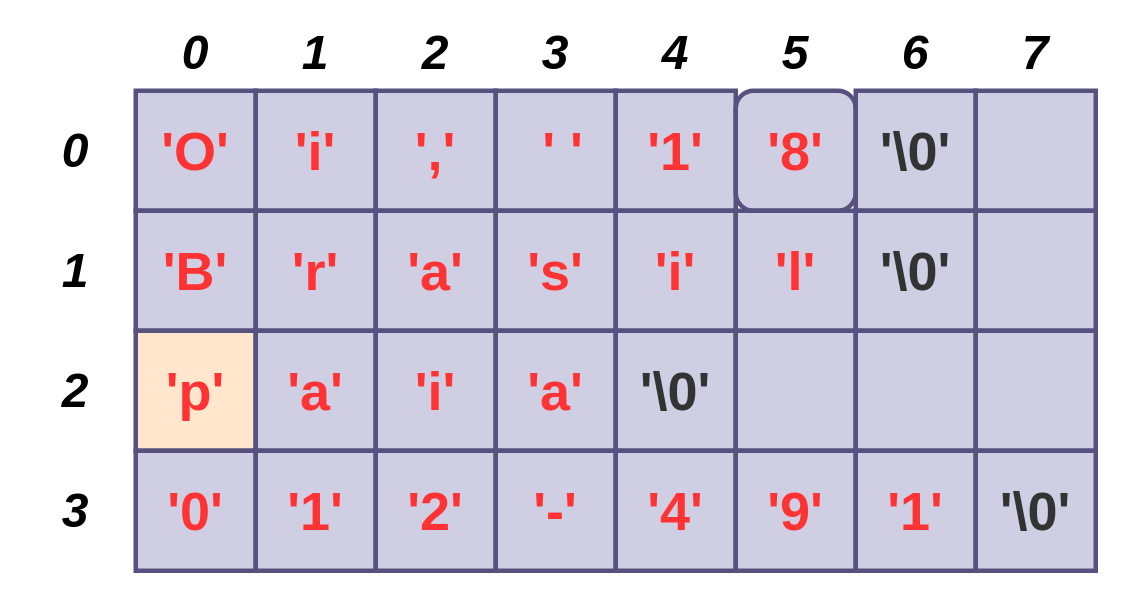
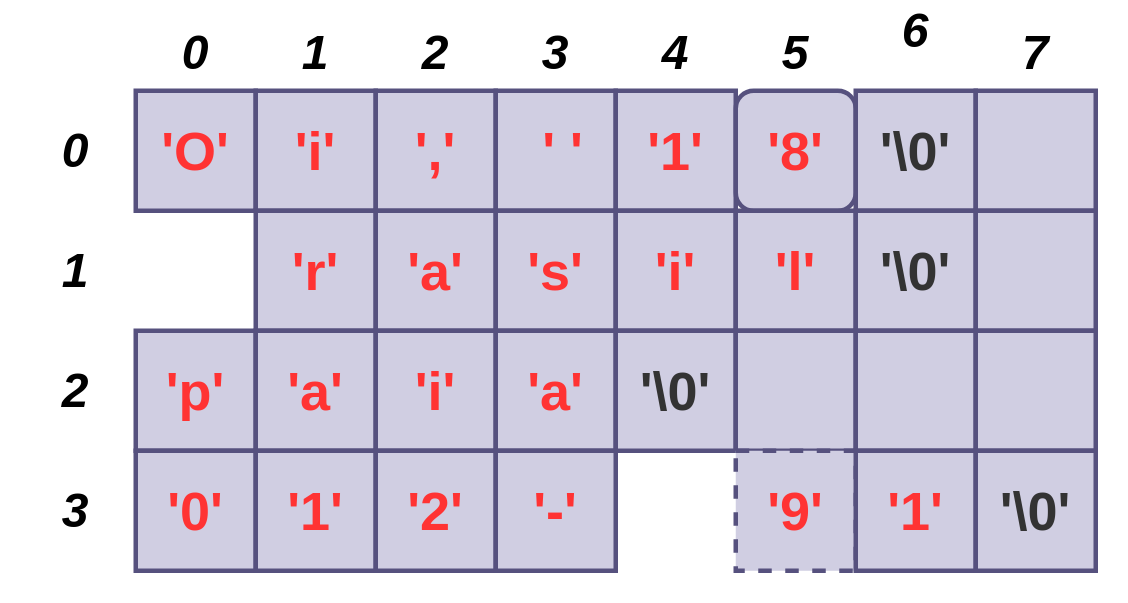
(916, 53) -> (916, 31)
(196, 271) -> none
(196, 391) -> (196, 391)
(676, 511) -> none
(796, 511) -> (796, 511)
